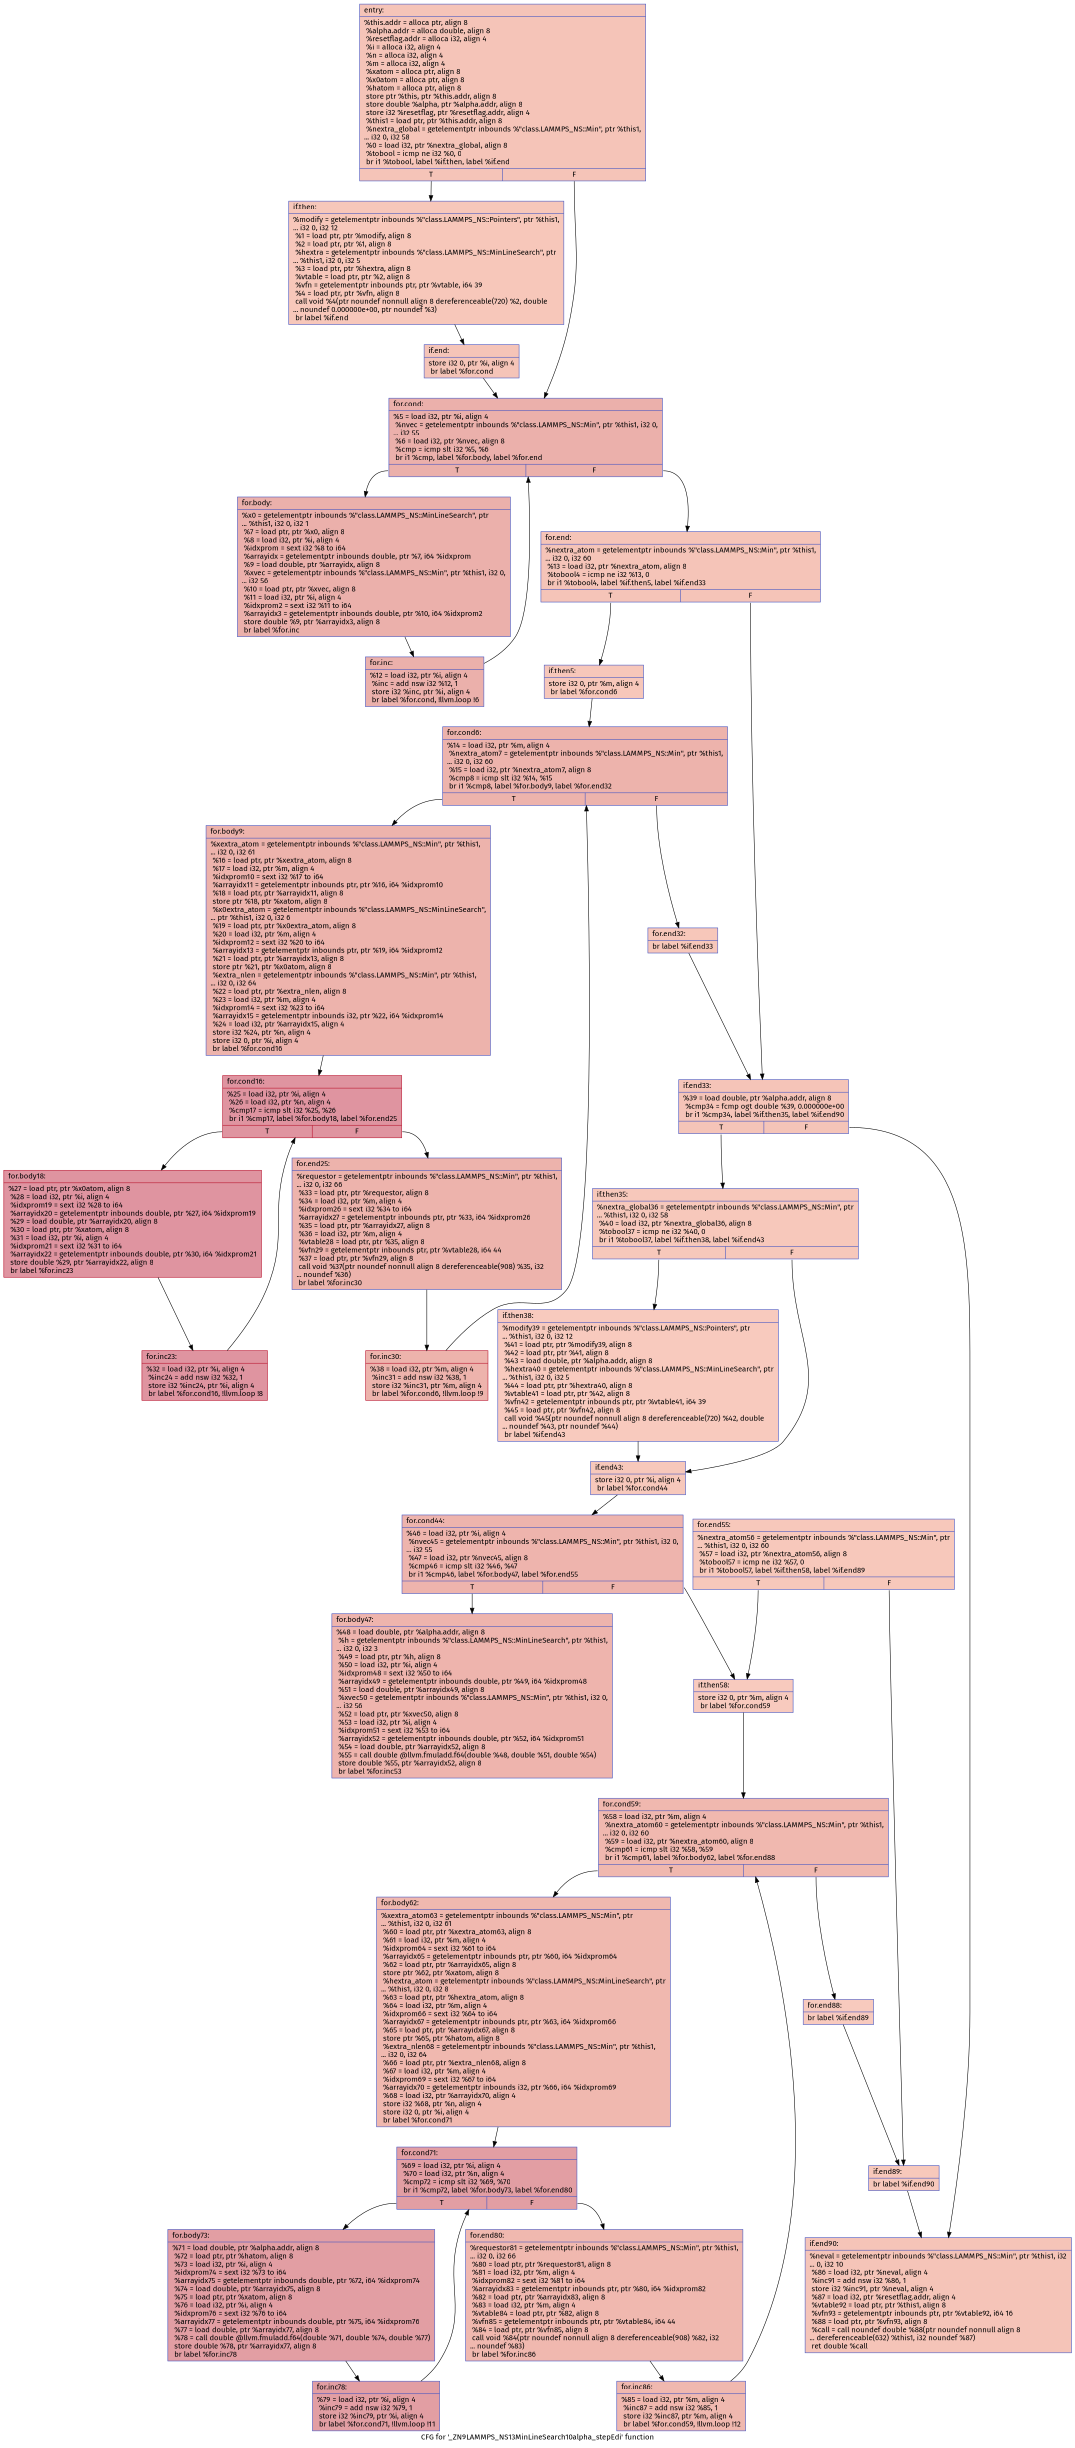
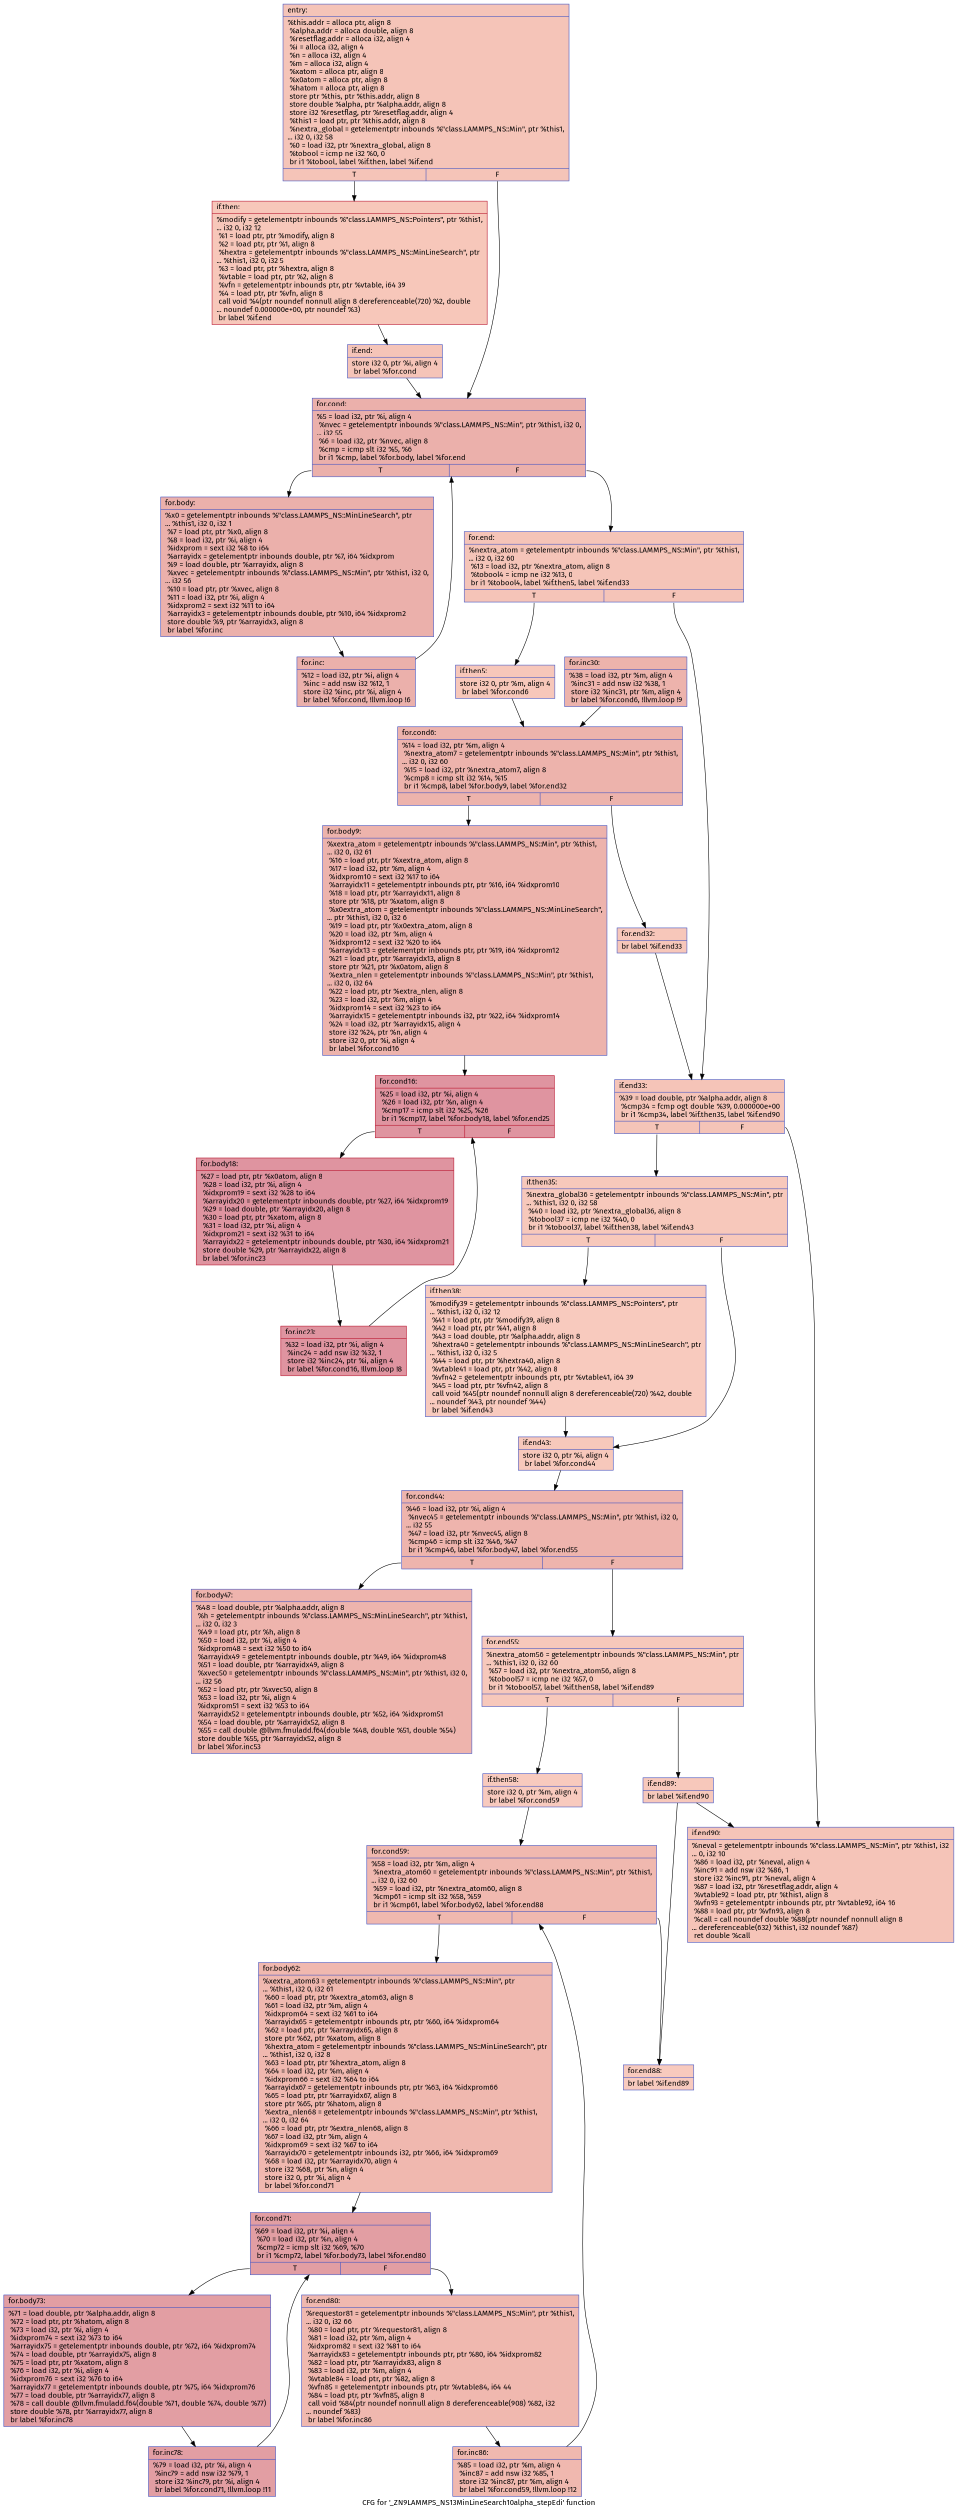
(426, 263) -> (350, 263)
(427, 1224) -> none
(427, 1375) -> (626, 682)
(708, 1631) -> (613, 1600)
(870, 2092) -> (669, 1931)
